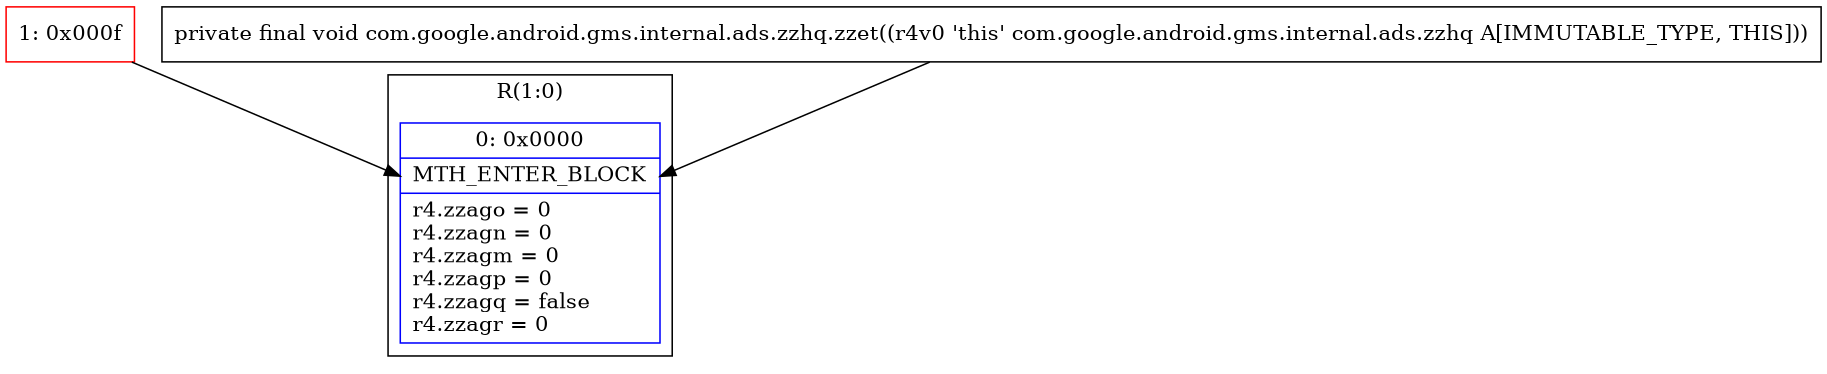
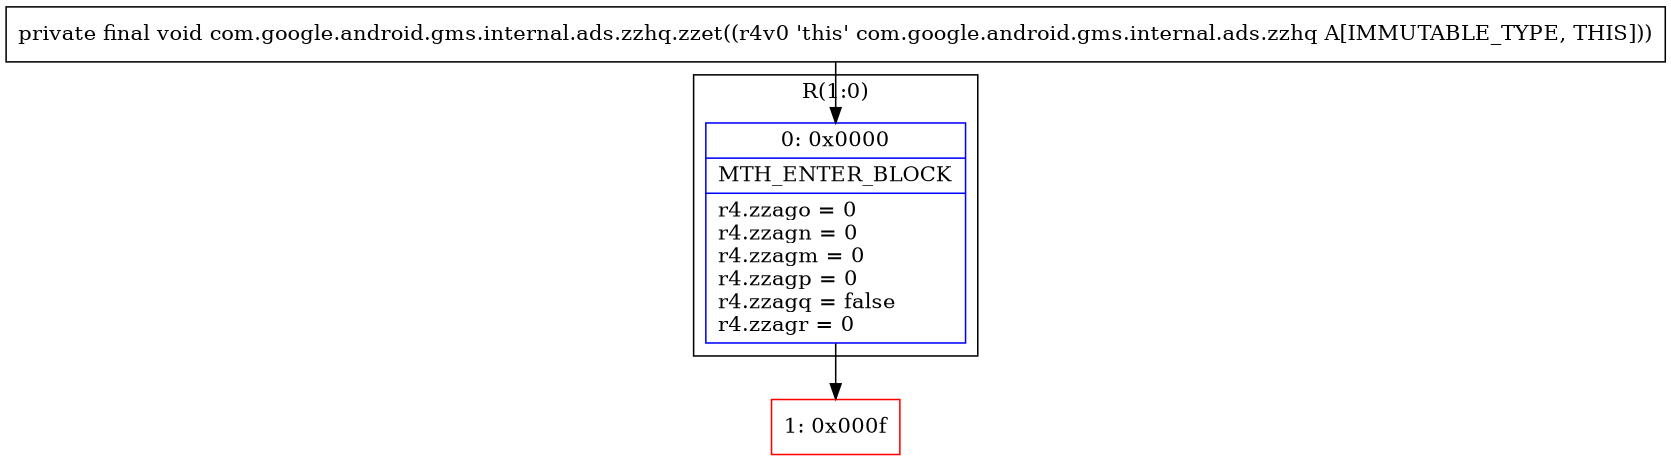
(259, 116) -> (836, 366)
